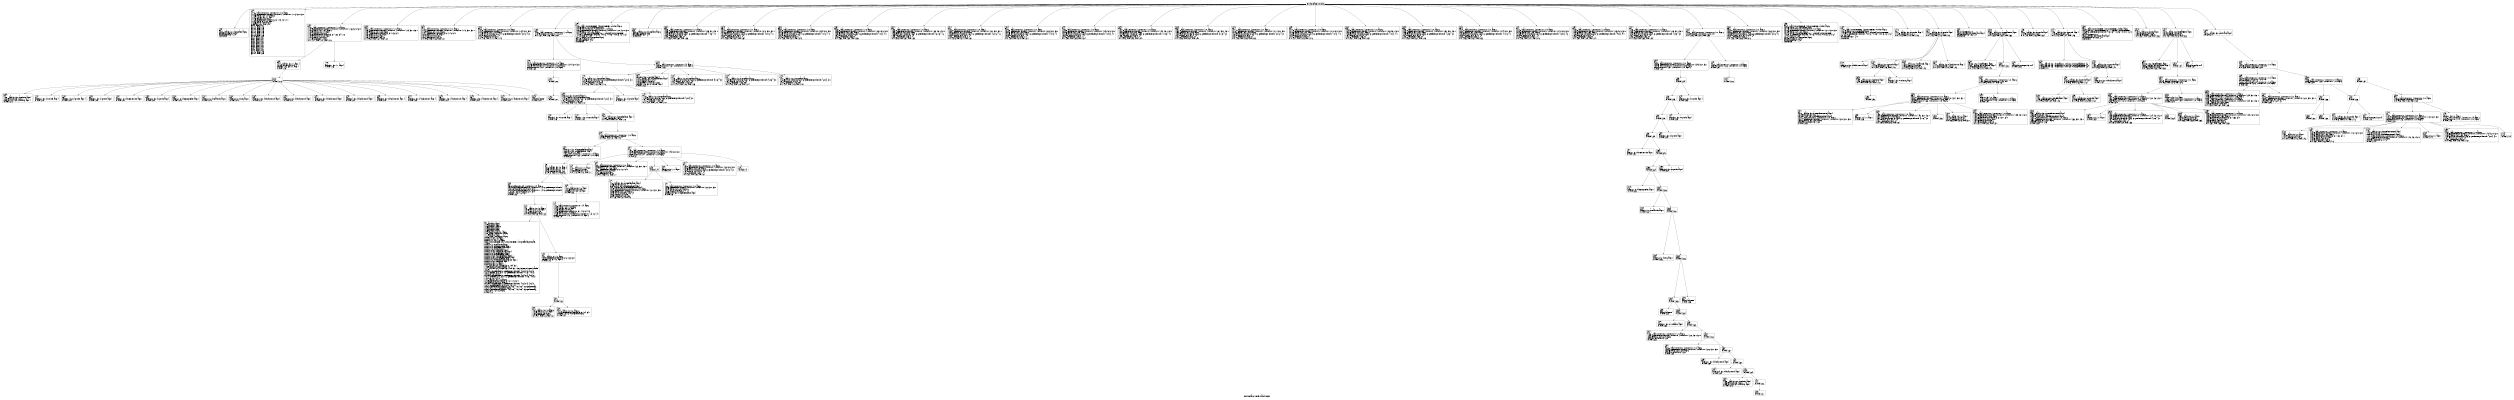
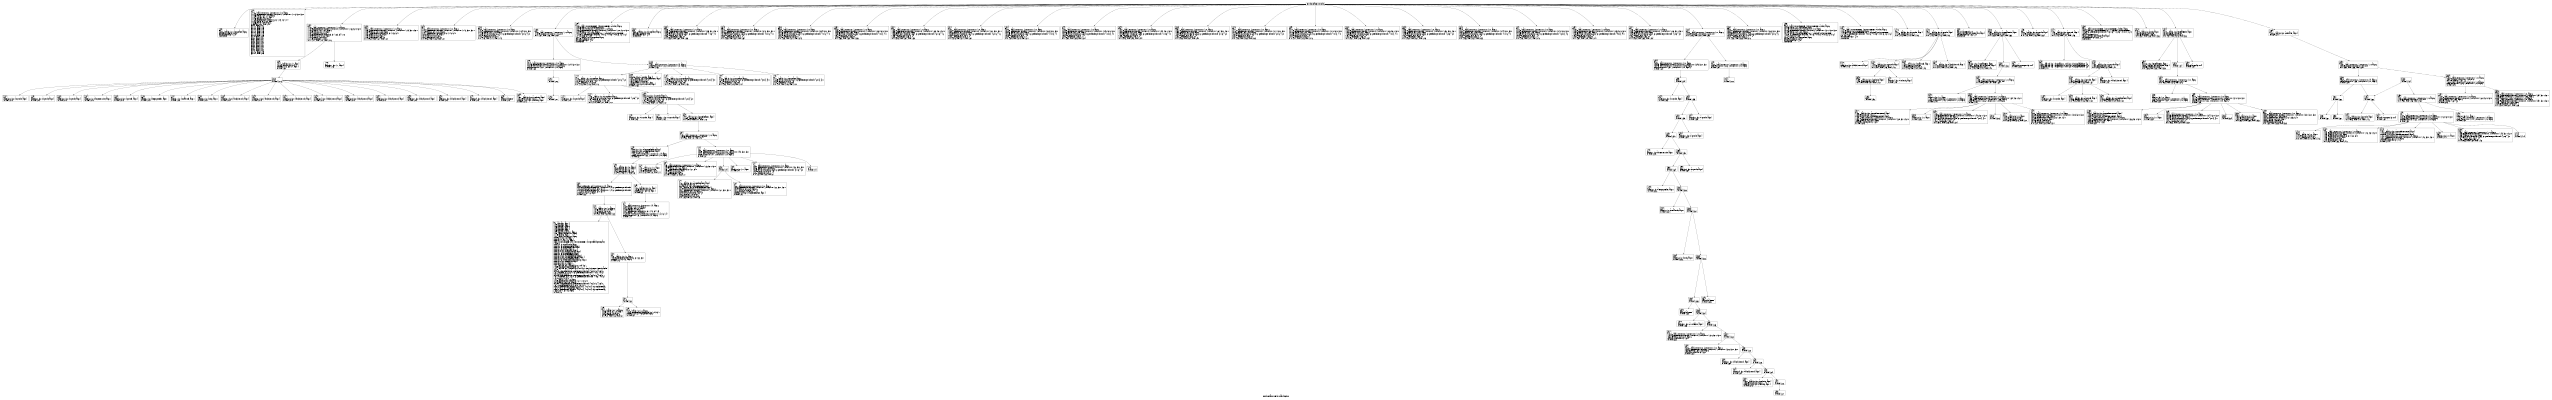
none -> (2053, 98)
